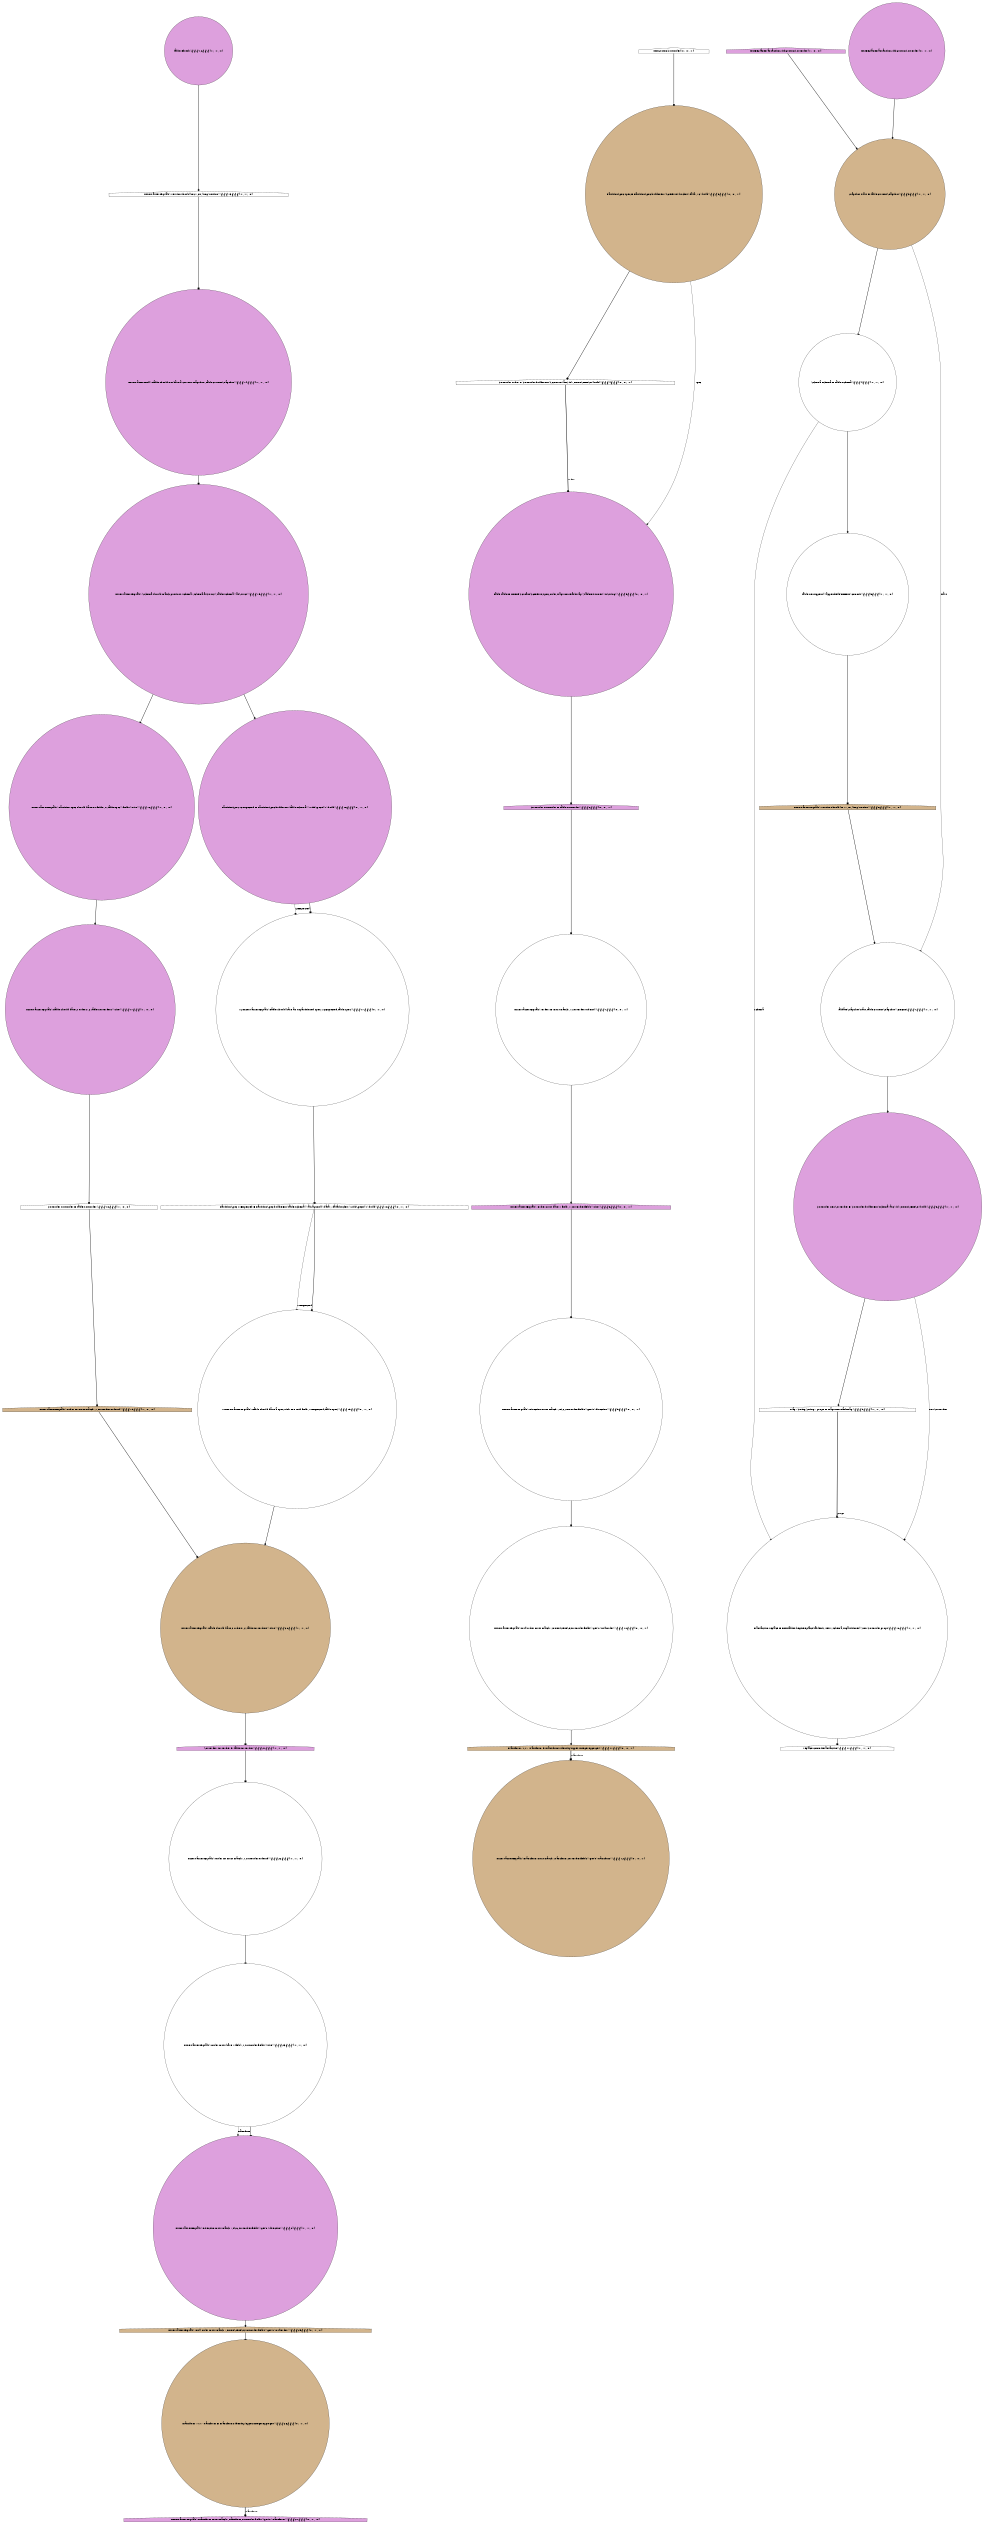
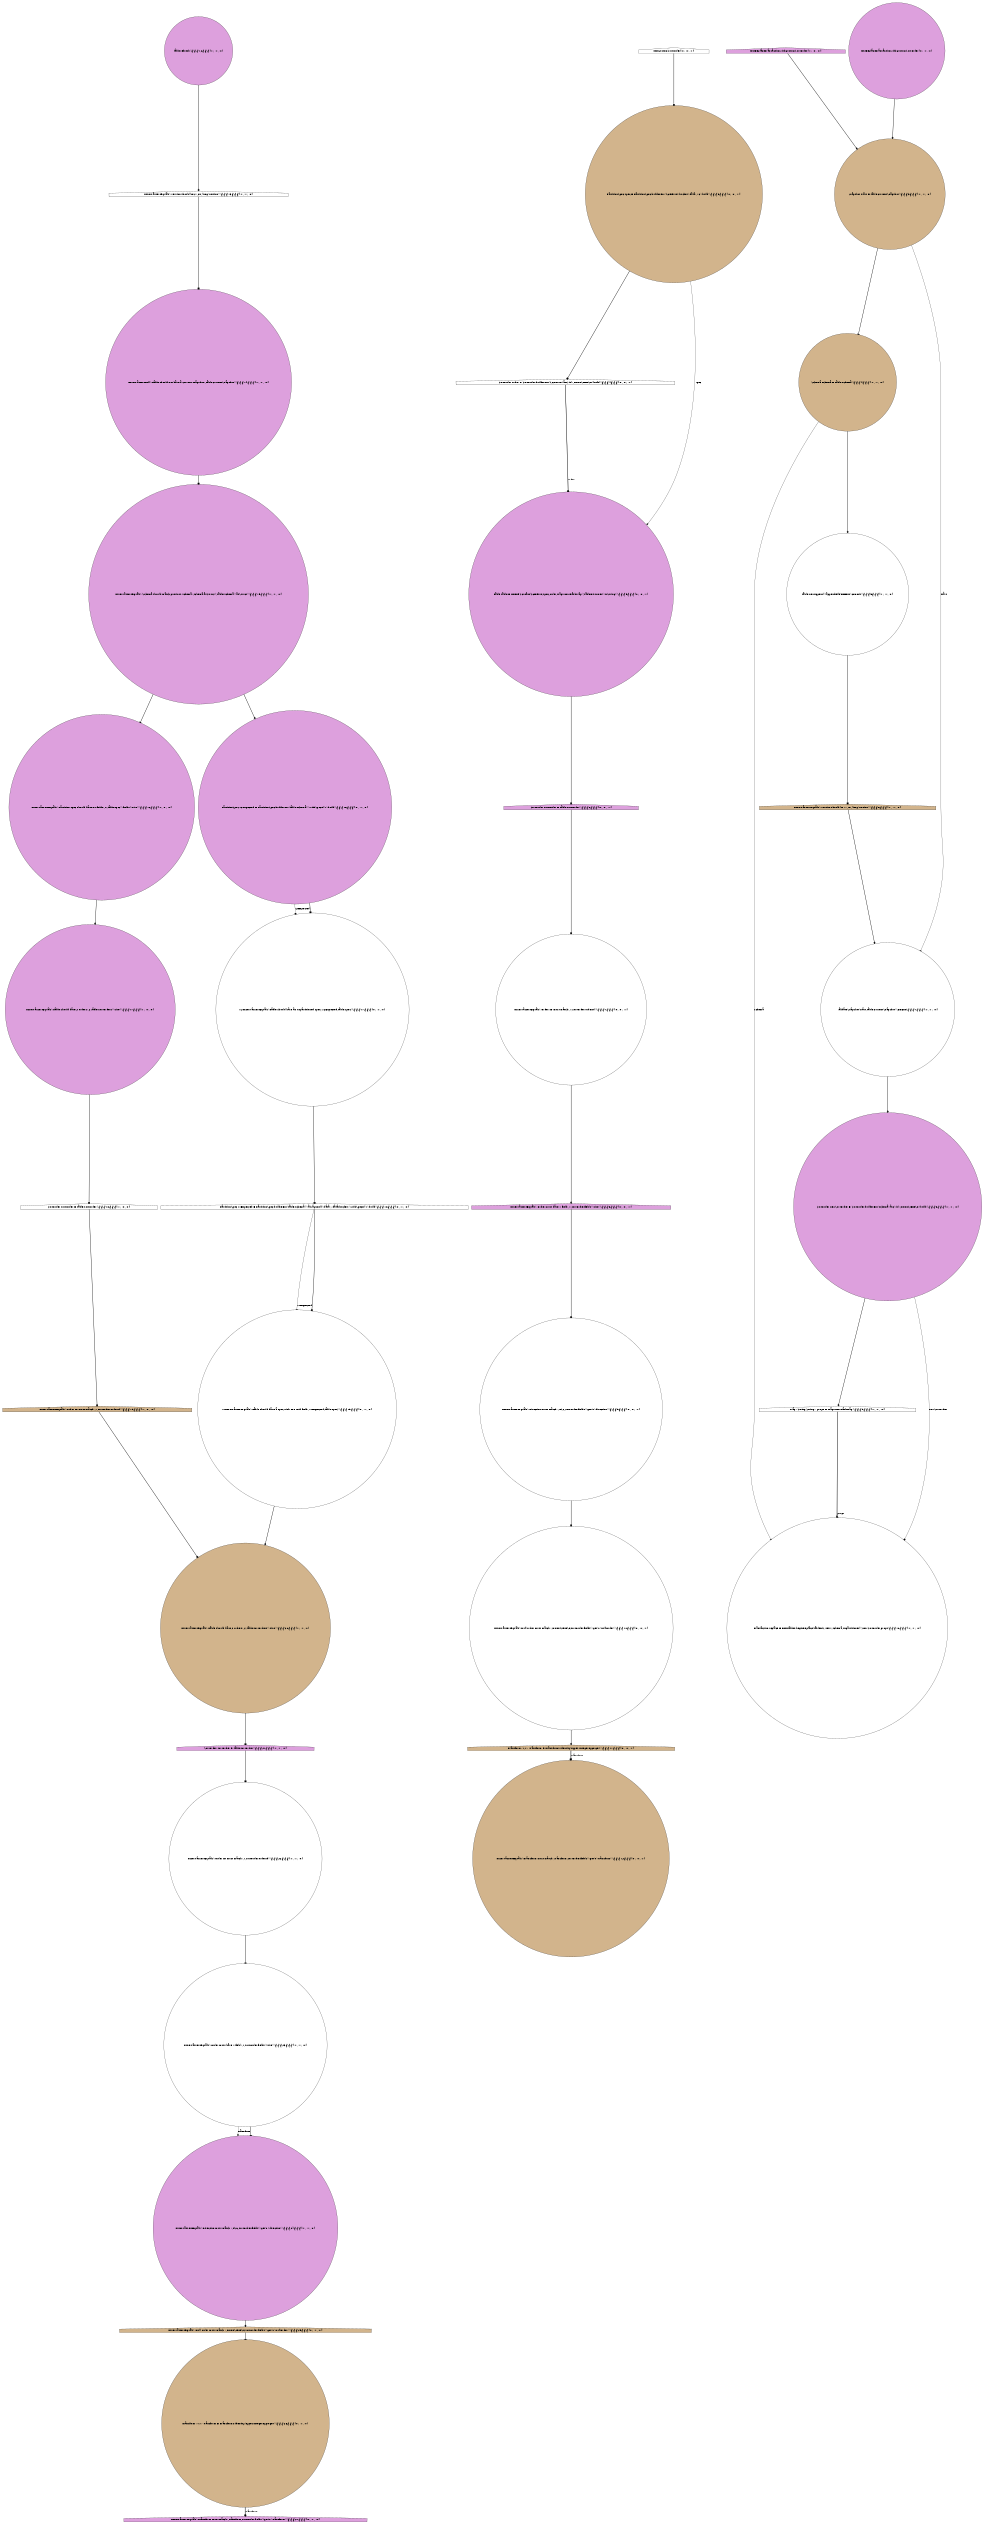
(848, 382) -> (848, 382)
(837, 1748) -> none
